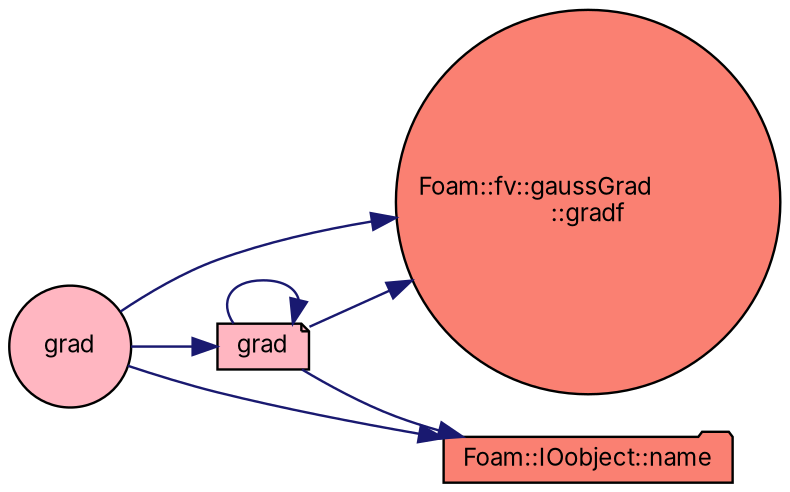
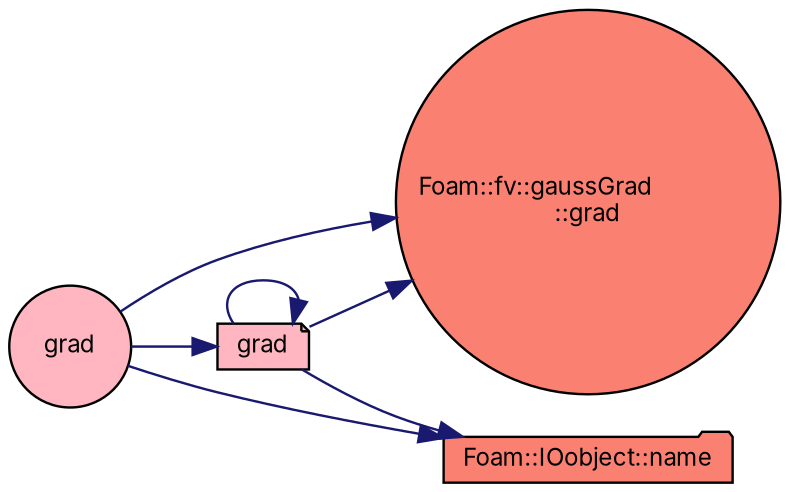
(588, 202) -> (588, 202)
